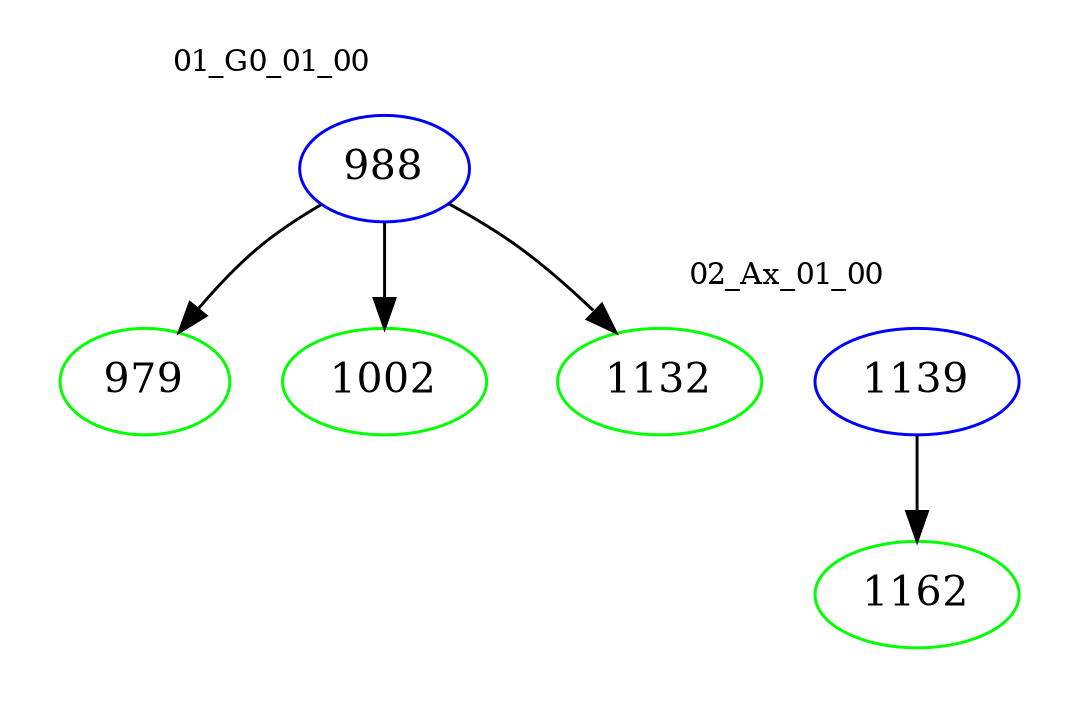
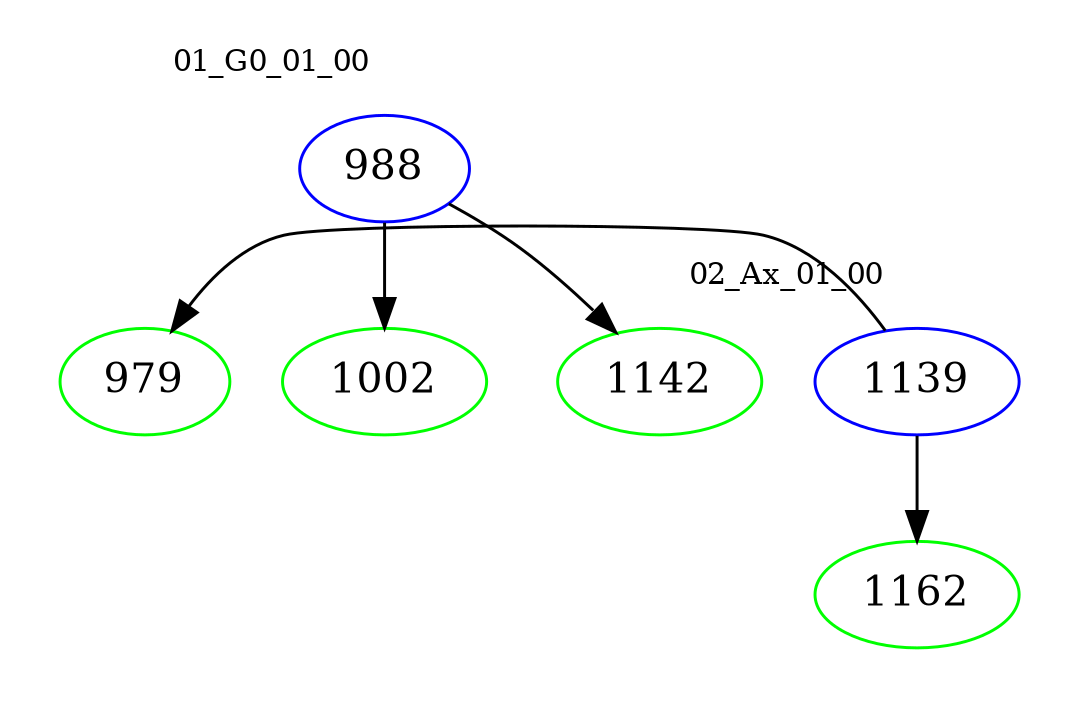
(255, 251) -> (542, 226)
(660, 382) -> (660, 382)
